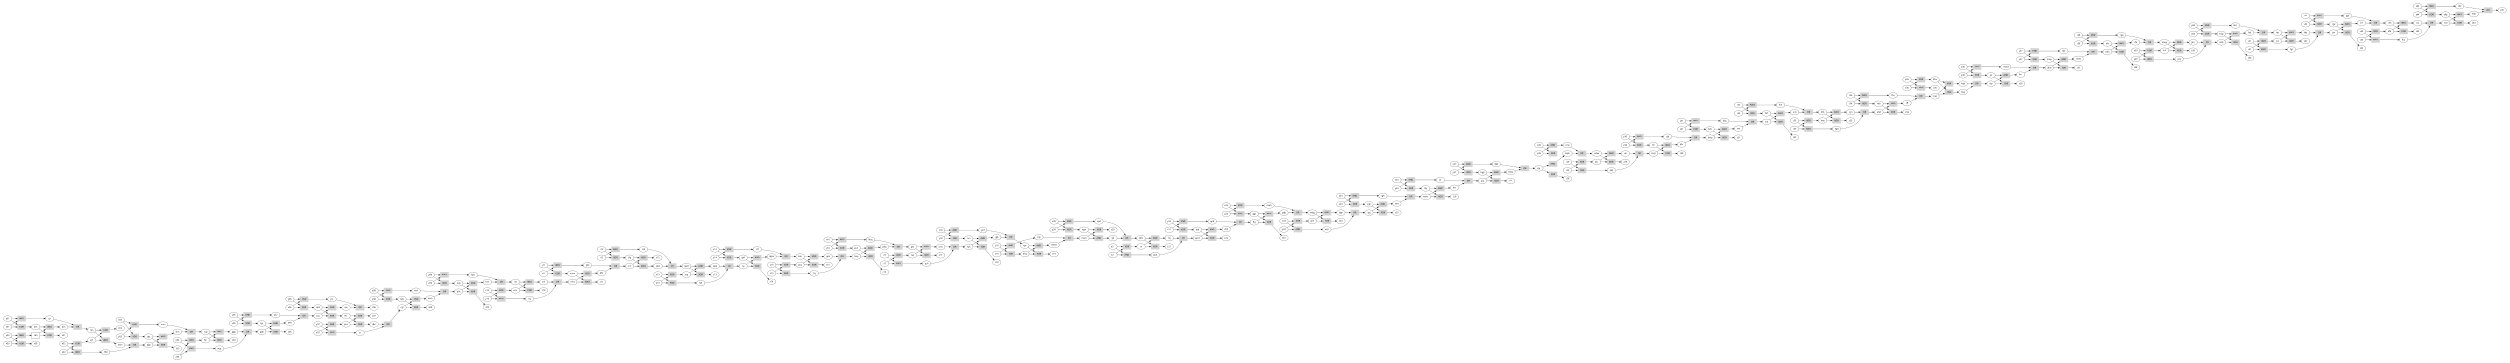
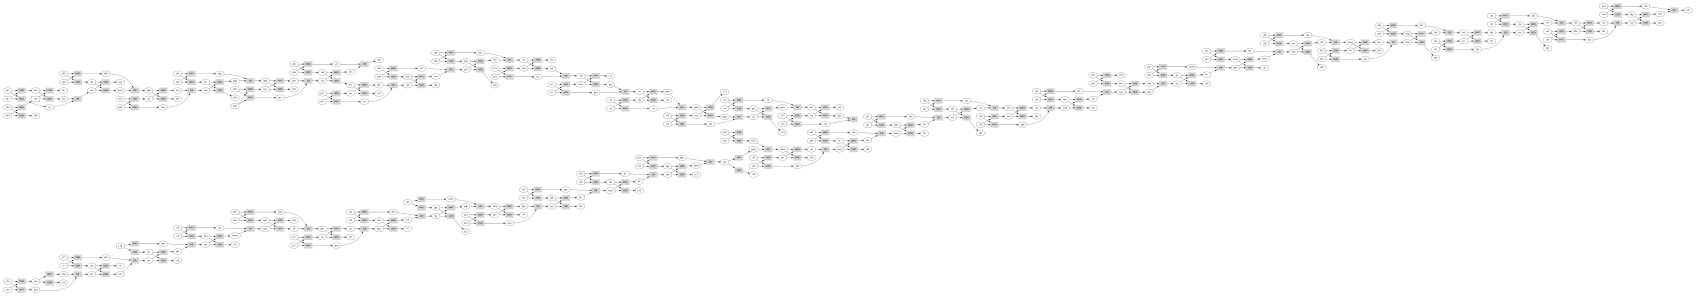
(1226, 214) -> none
(941, 238) -> none
(856, 257) -> none
